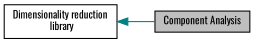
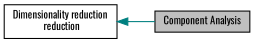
(61, 22) -> (61, 22)
